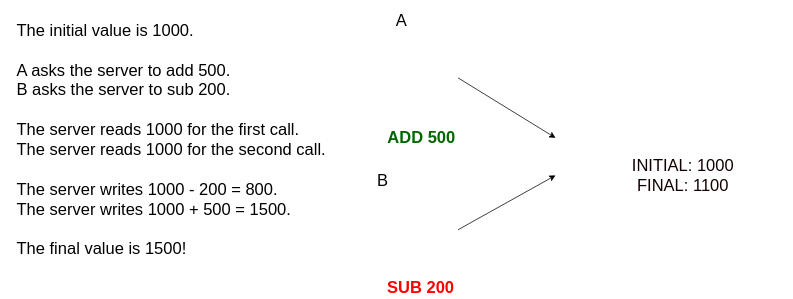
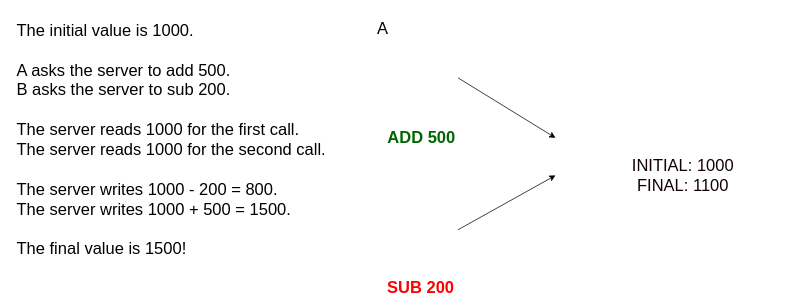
(402, 21) -> (383, 29)
(383, 181) -> none
